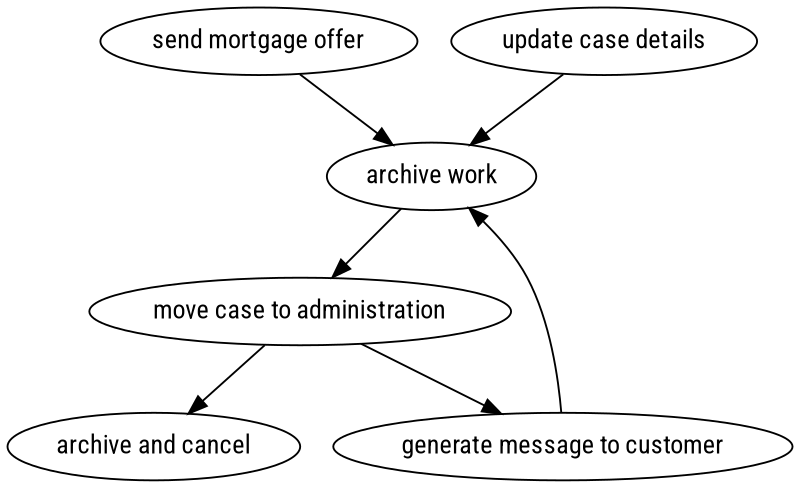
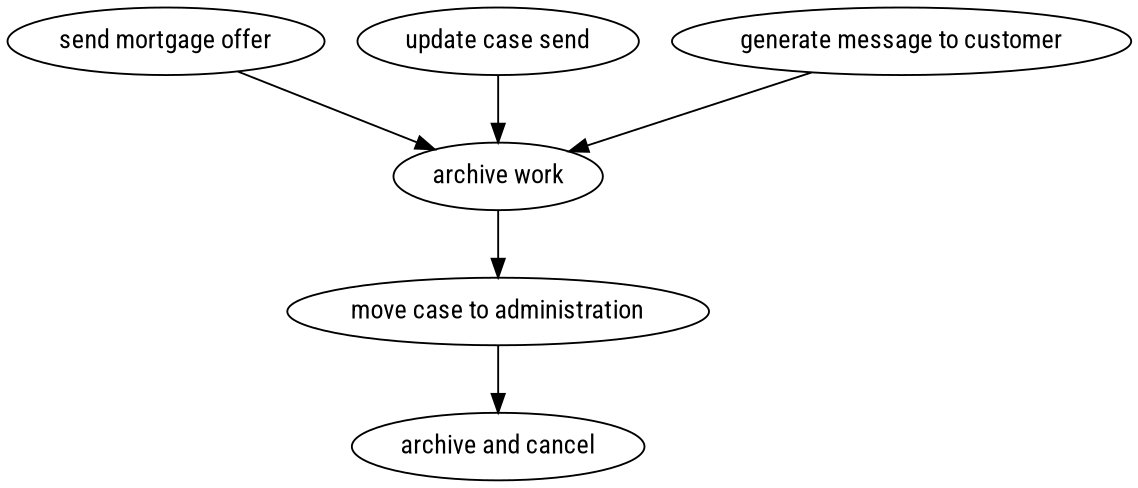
(604, 41) -> (498, 41)
(423, 375) -> none
